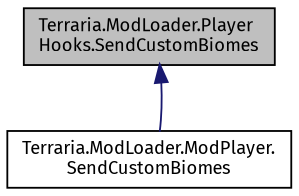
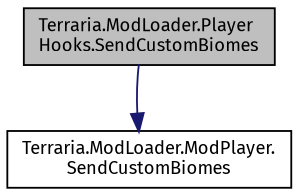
(162, 107) -> (137, 89)
